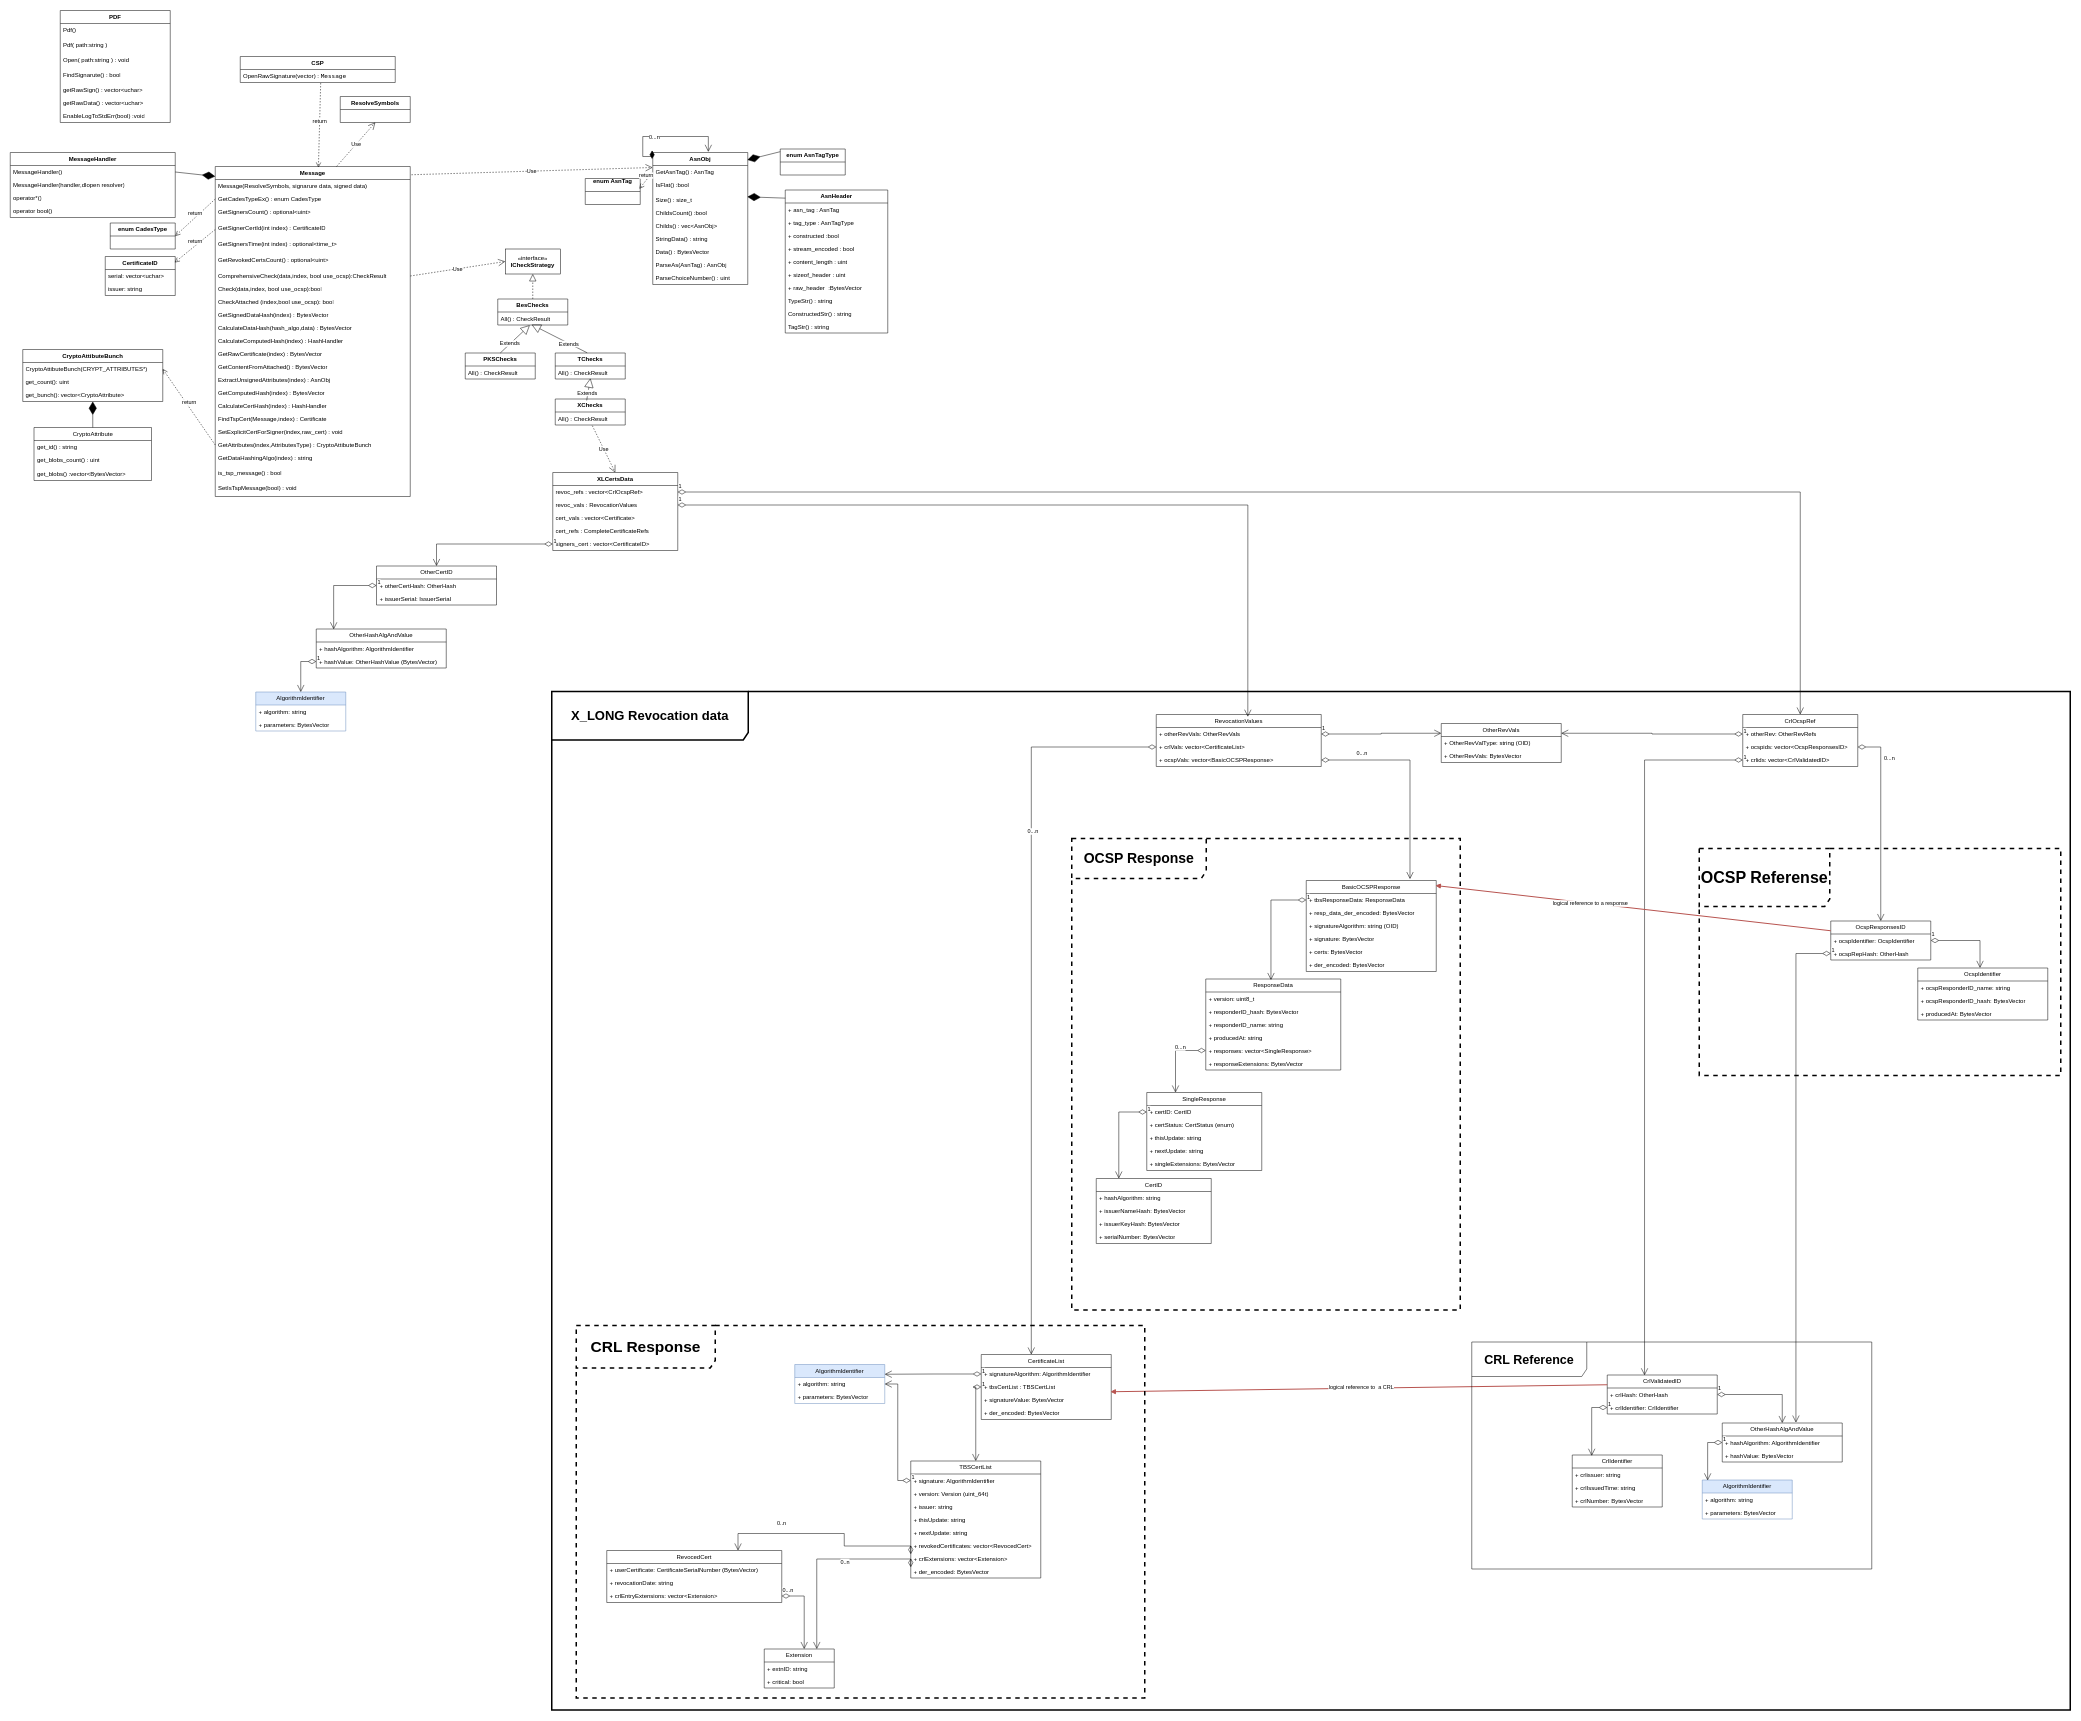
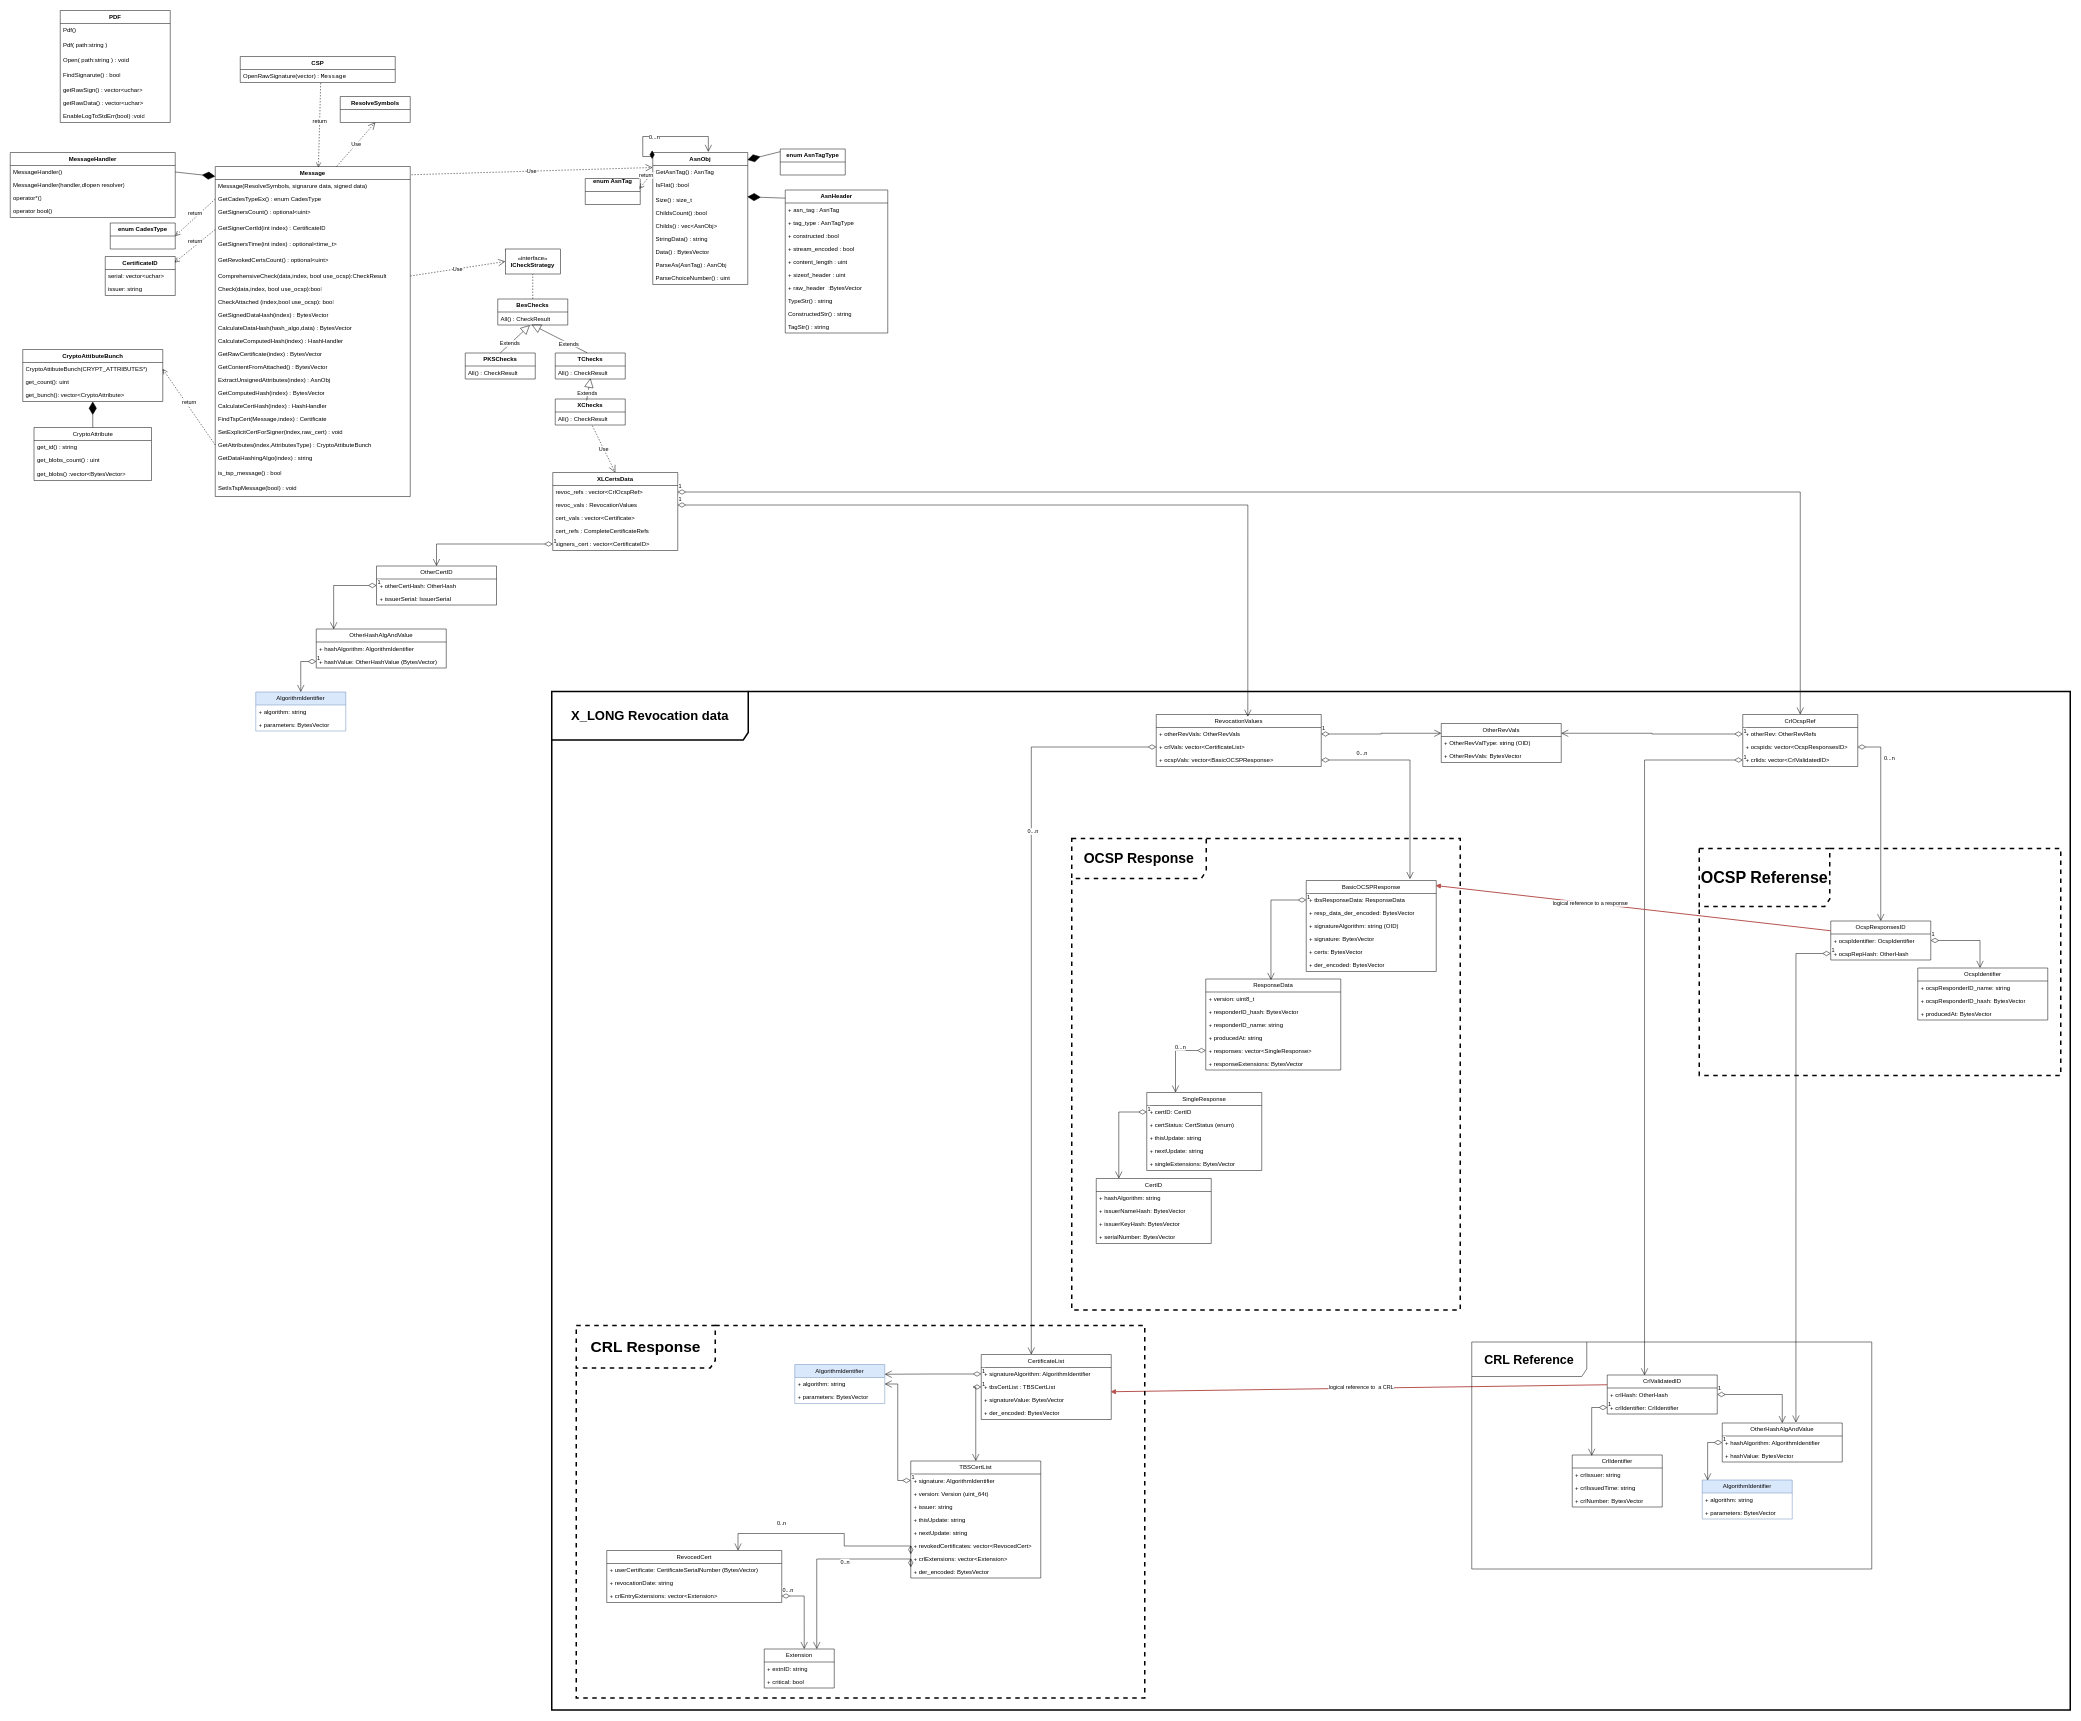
(533, 282) -> (533, 279)
